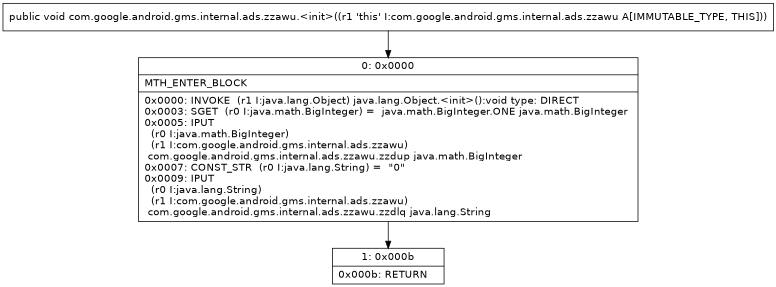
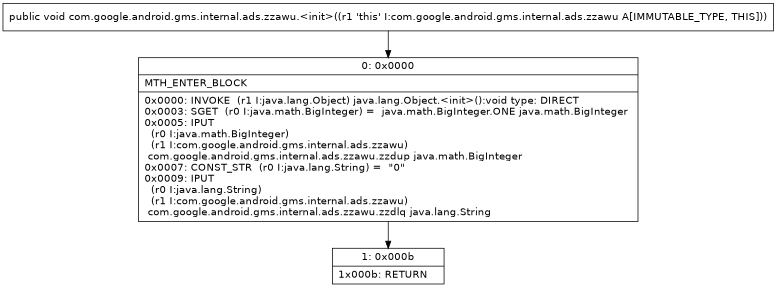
(388, 275) -> (388, 275)
